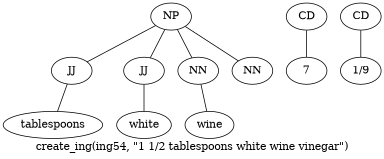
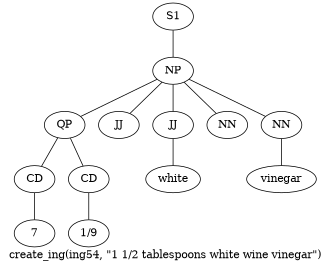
none -> (173, 17)
(53, 125) -> none
none -> (65, 125)
(209, 125) -> none
none -> (281, 179)
